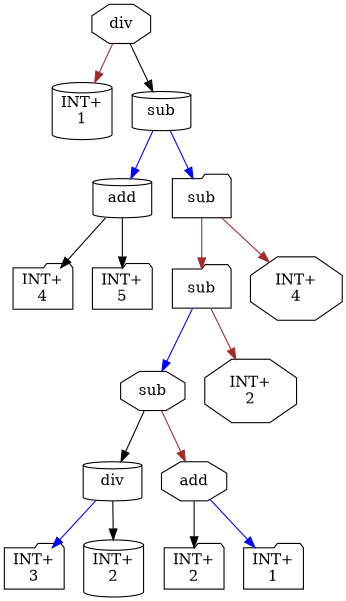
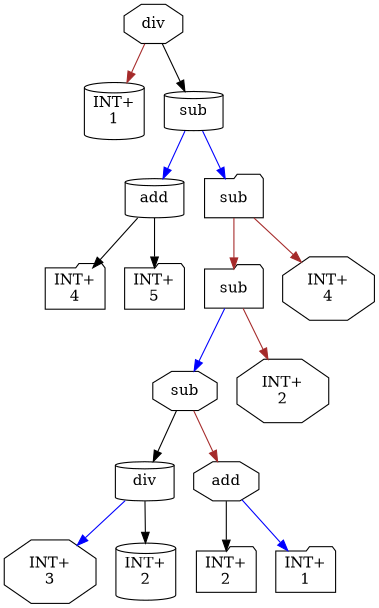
(34, 568) -> (50, 572)
